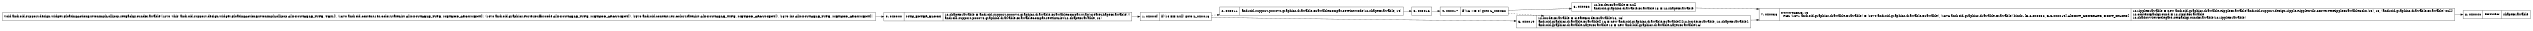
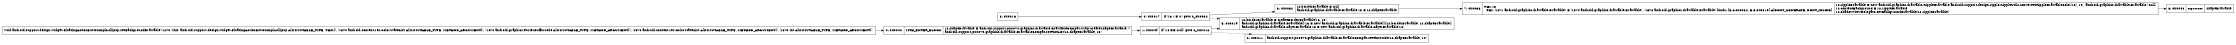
(1406, 11) -> none
(1795, 13) -> (1491, 7)
(1754, 20) -> none
